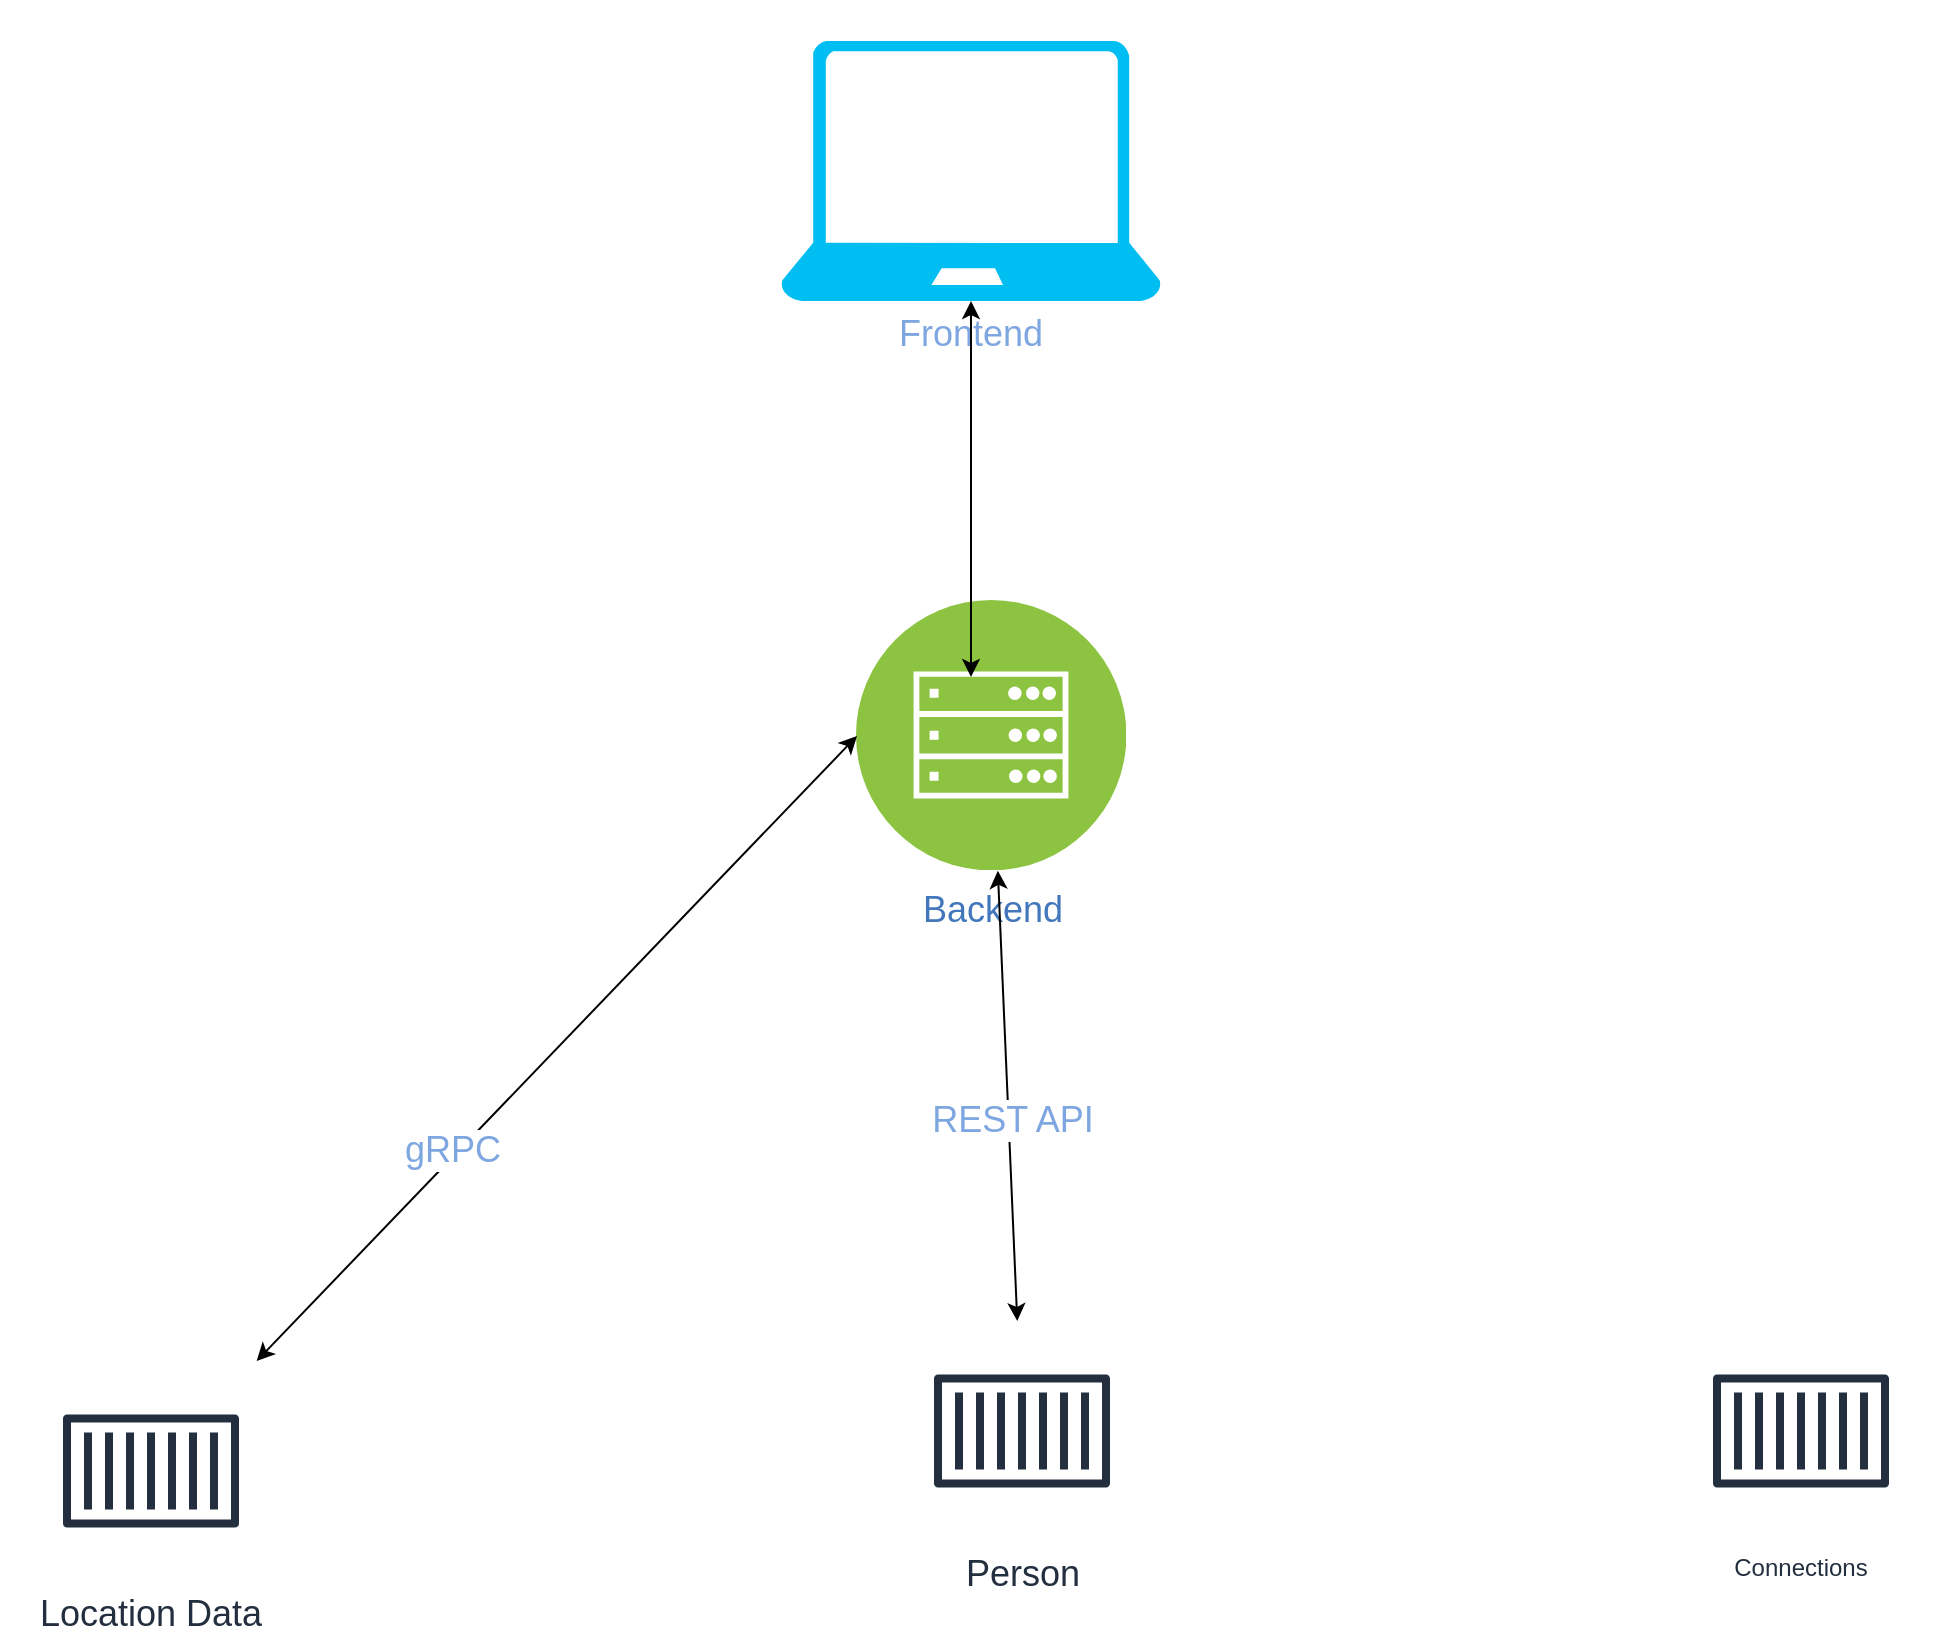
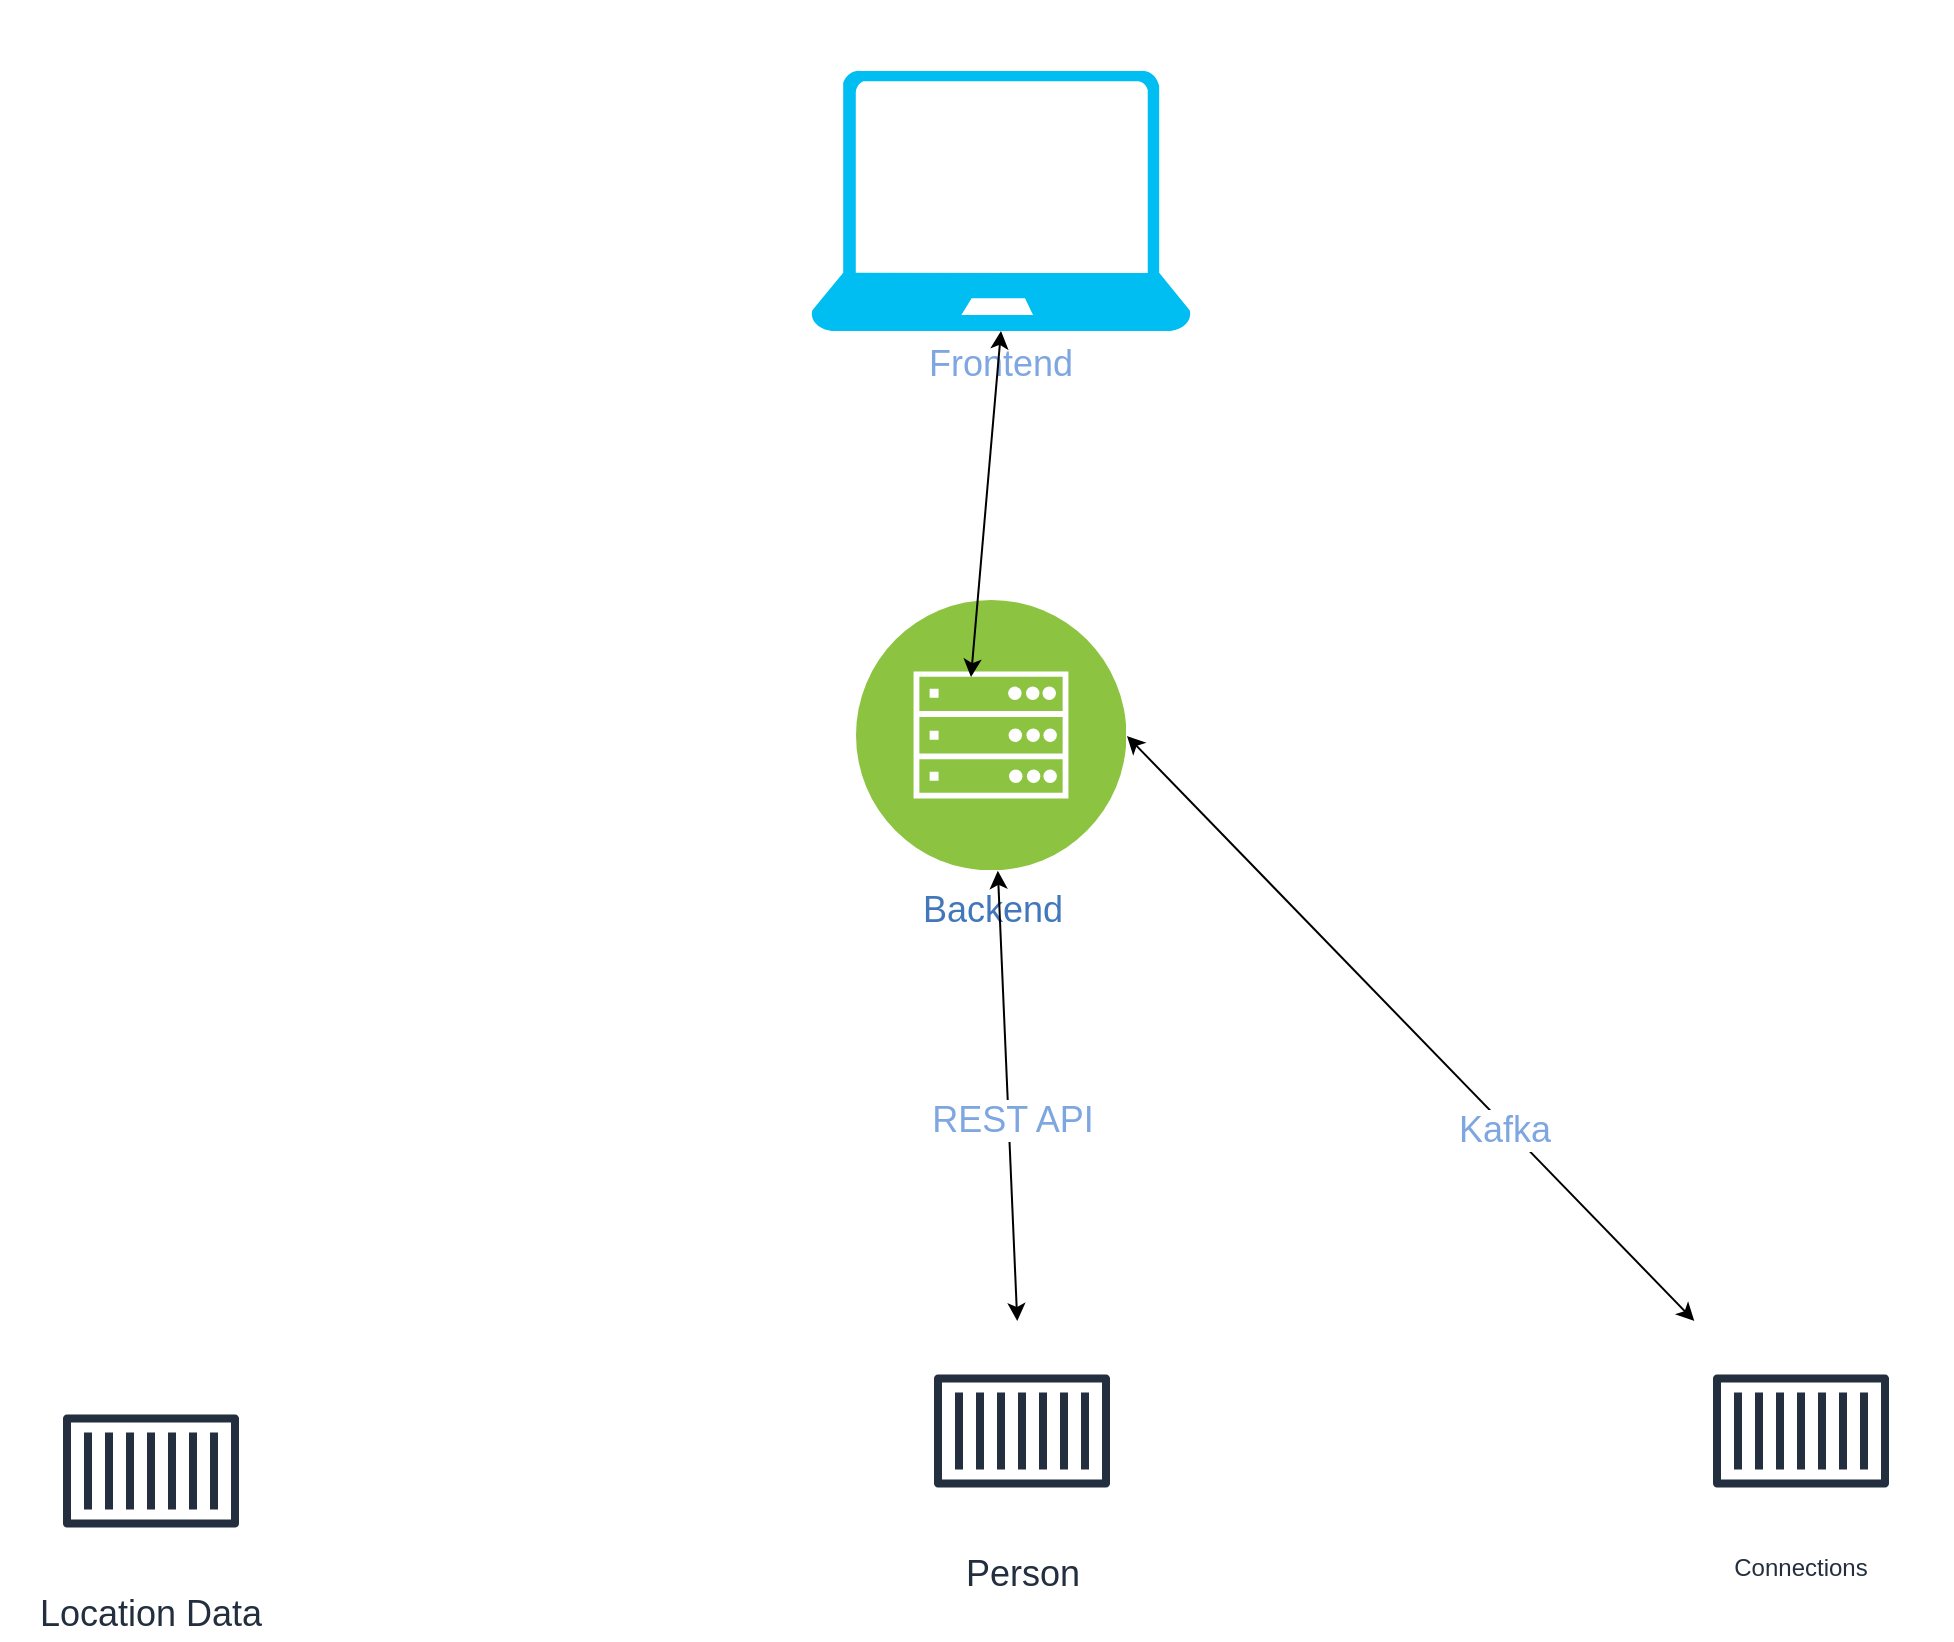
(971, 171) -> (1001, 201)
none -> (1313, 928)
(662, 938) -> none
